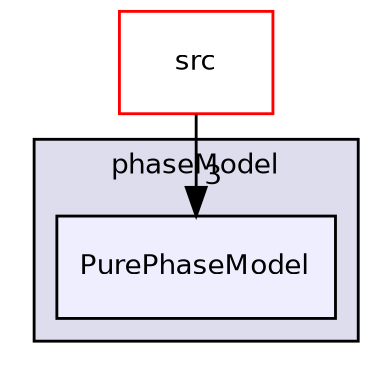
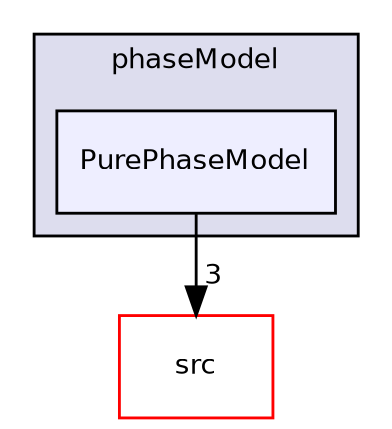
(196, 156) -> (196, 254)
